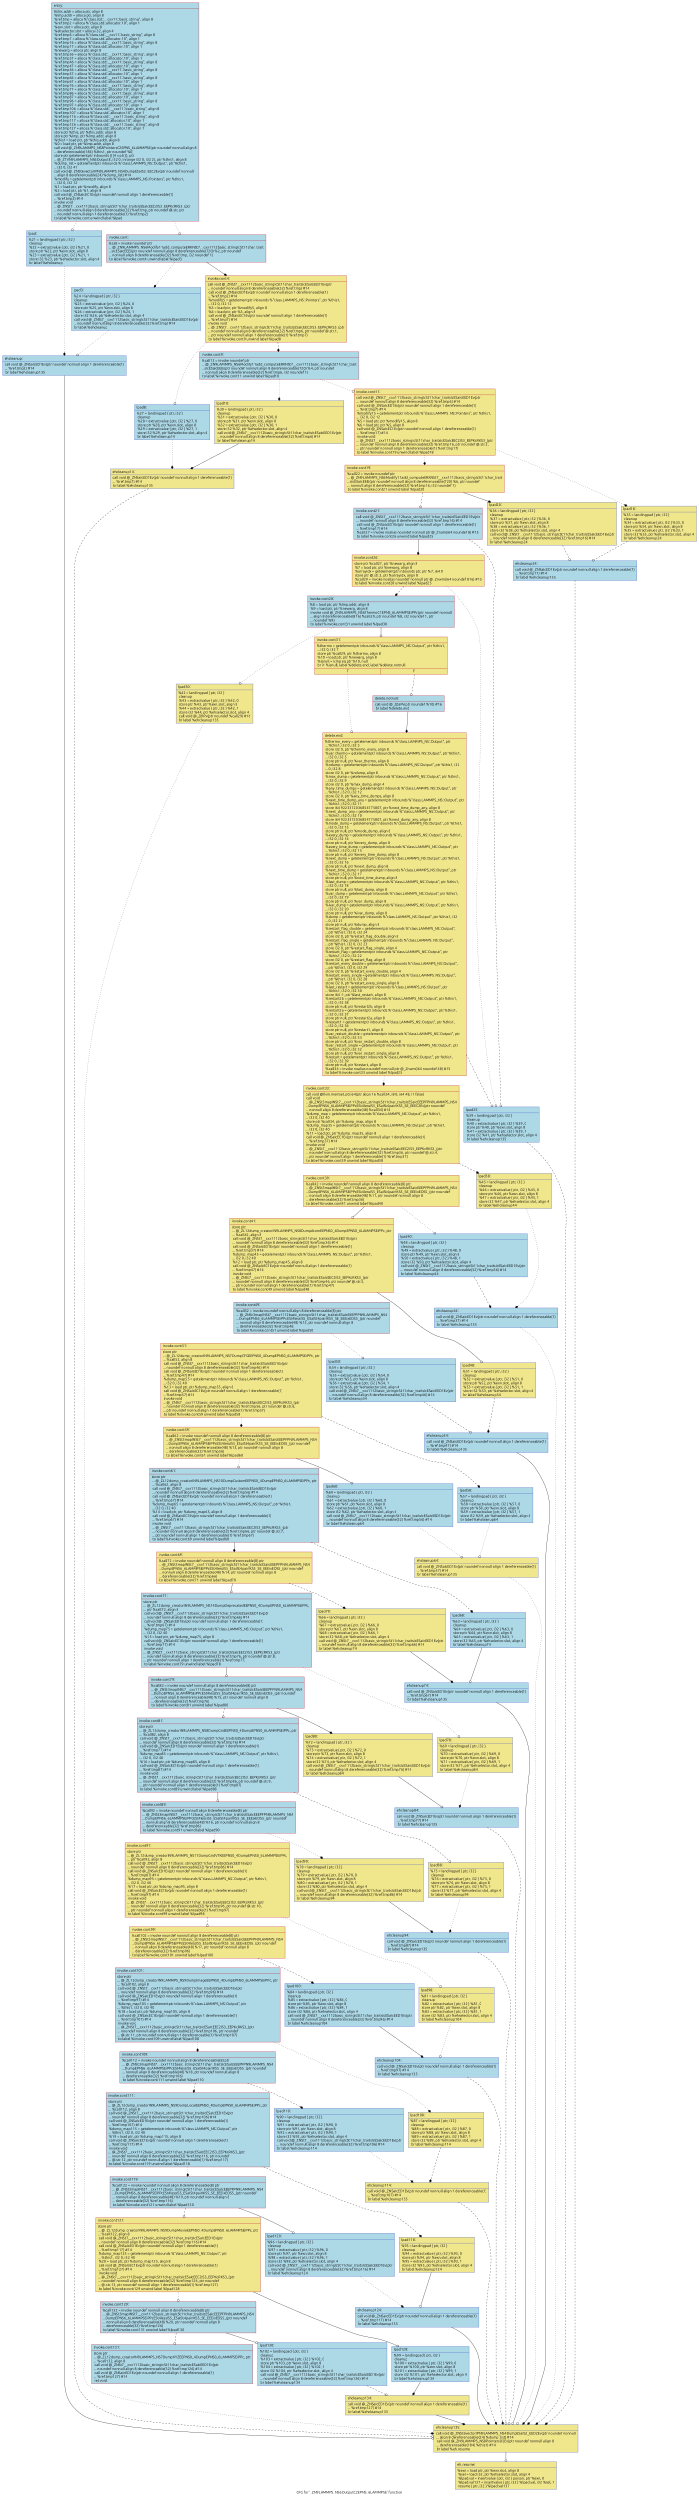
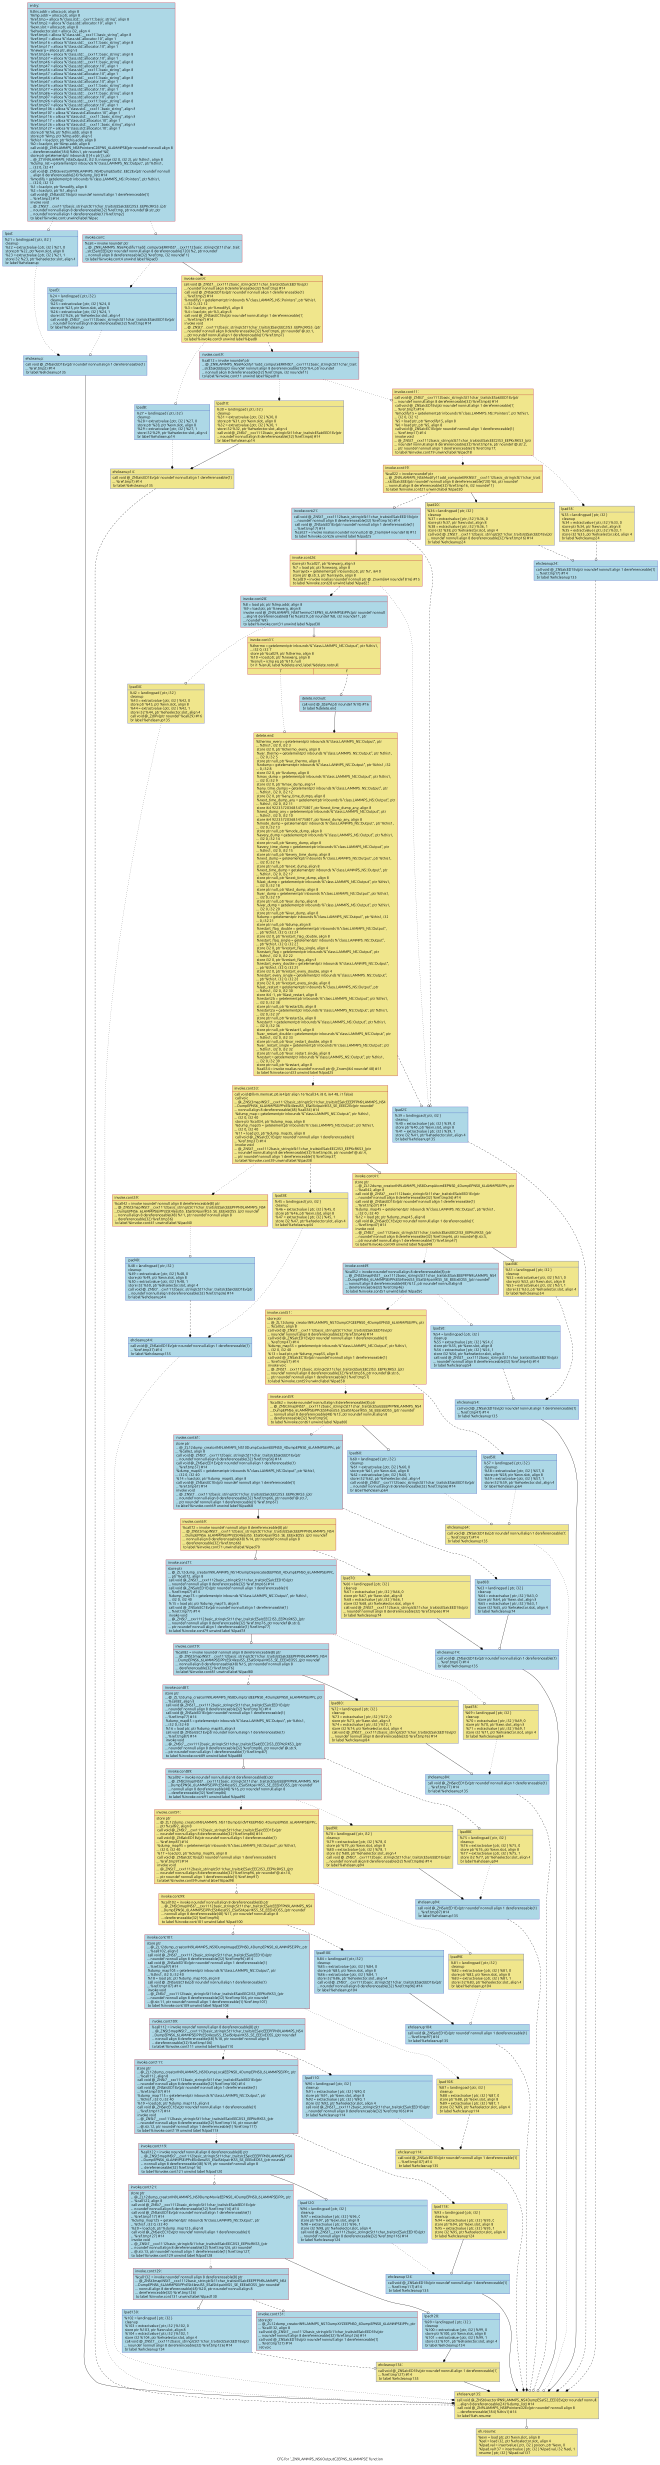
(359, 1212) -> (373, 1168)
(178, 2255) -> (211, 2222)
